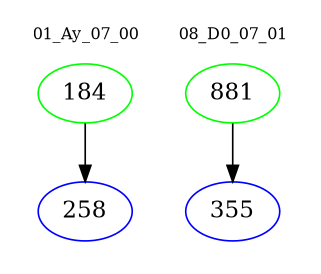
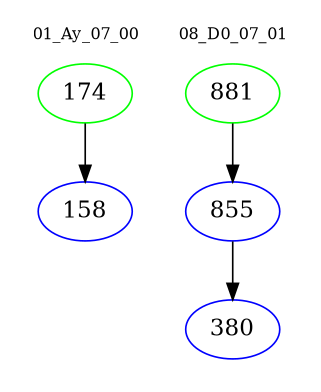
(85, 93) -> (85, 93)
(85, 211) -> (85, 211)
(233, 211) -> (233, 211)
none -> (233, 329)
